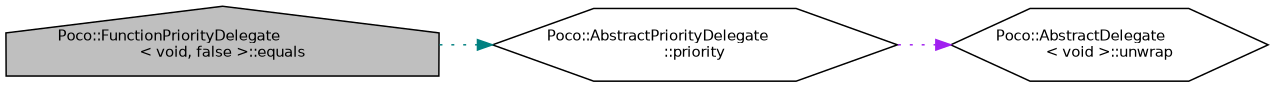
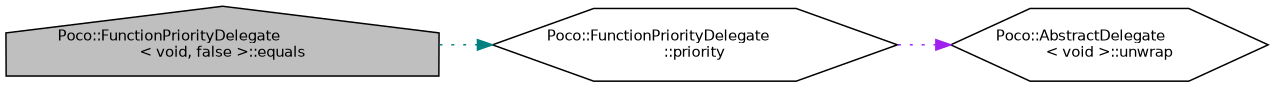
(695, 45) -> (695, 45)
